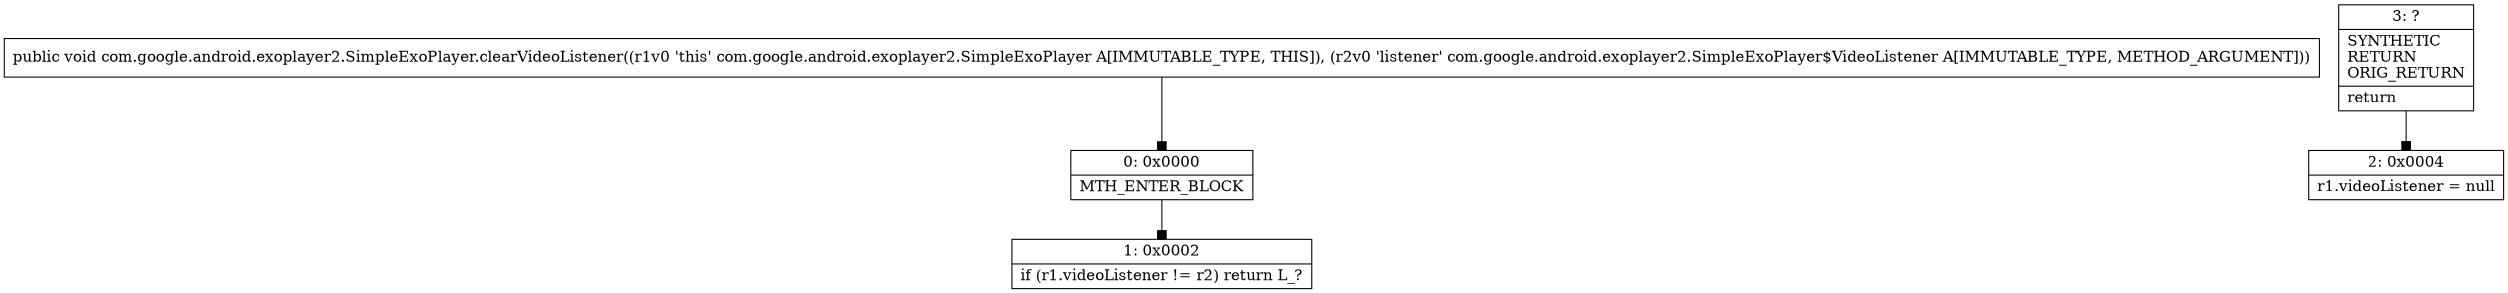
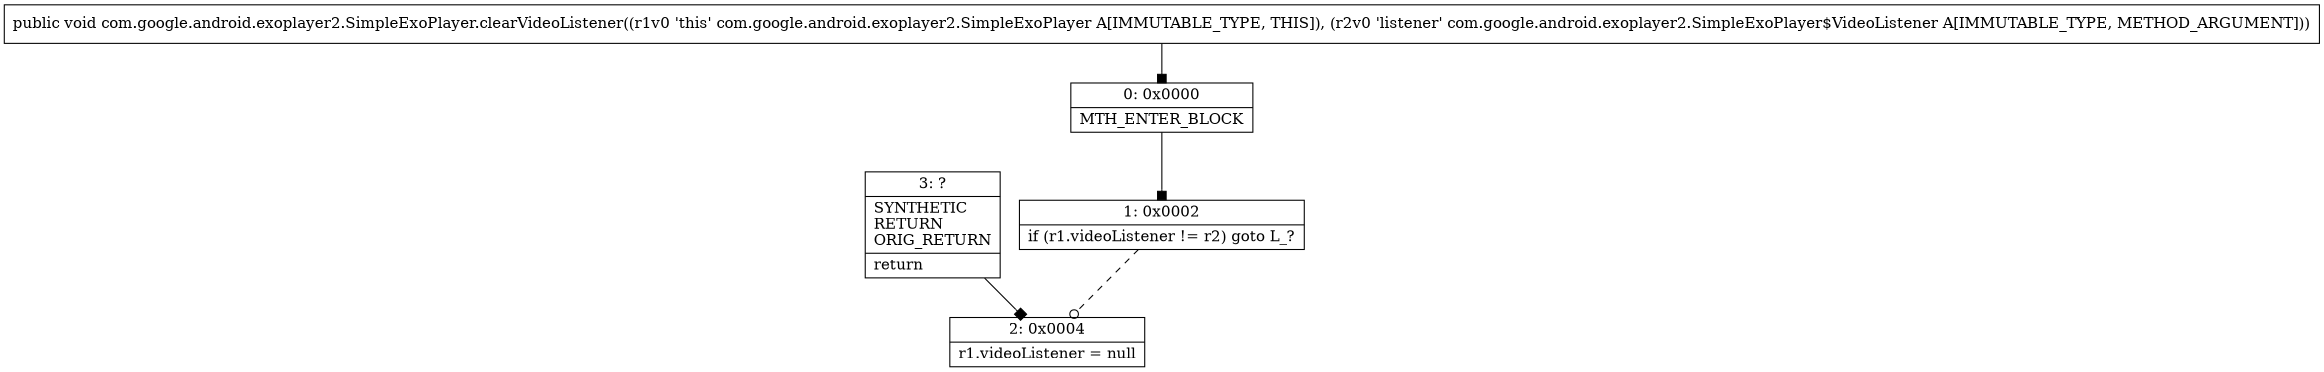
(1162, 276) -> (1162, 237)
none -> (1108, 280)
